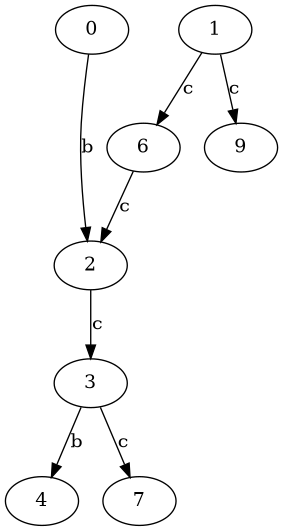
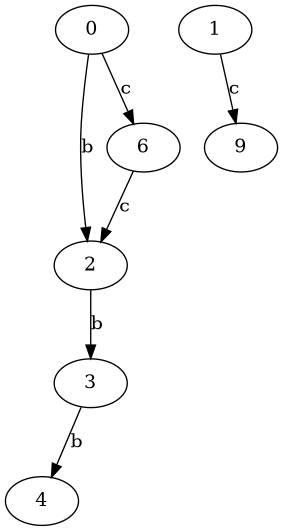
(183, 83) -> (115, 82)
(98, 324) -> (98, 324)
(139, 501) -> none
